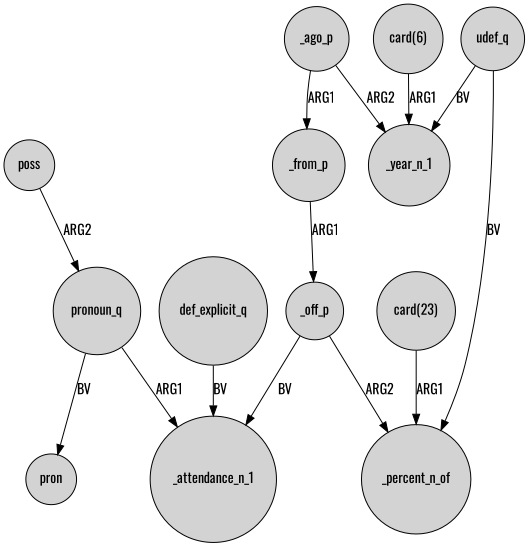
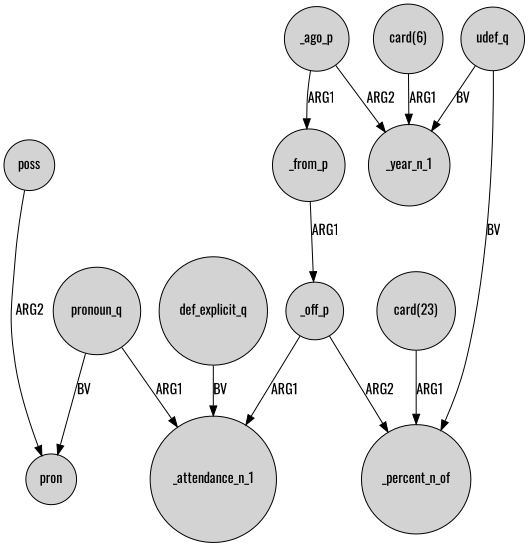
(57, 225) -> (11, 320)
(285, 391) -> (285, 391)
